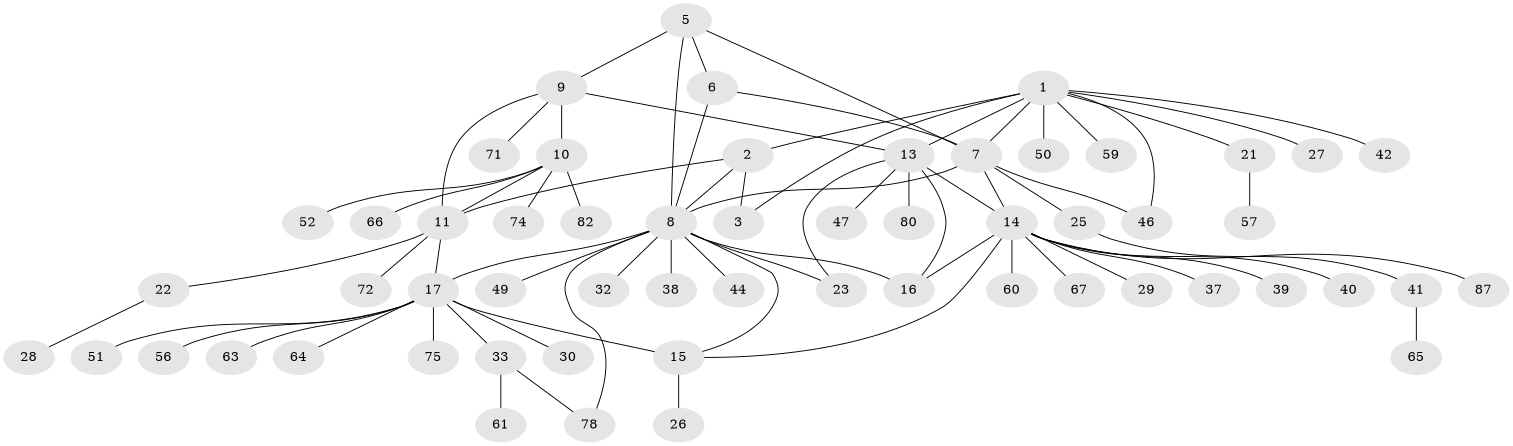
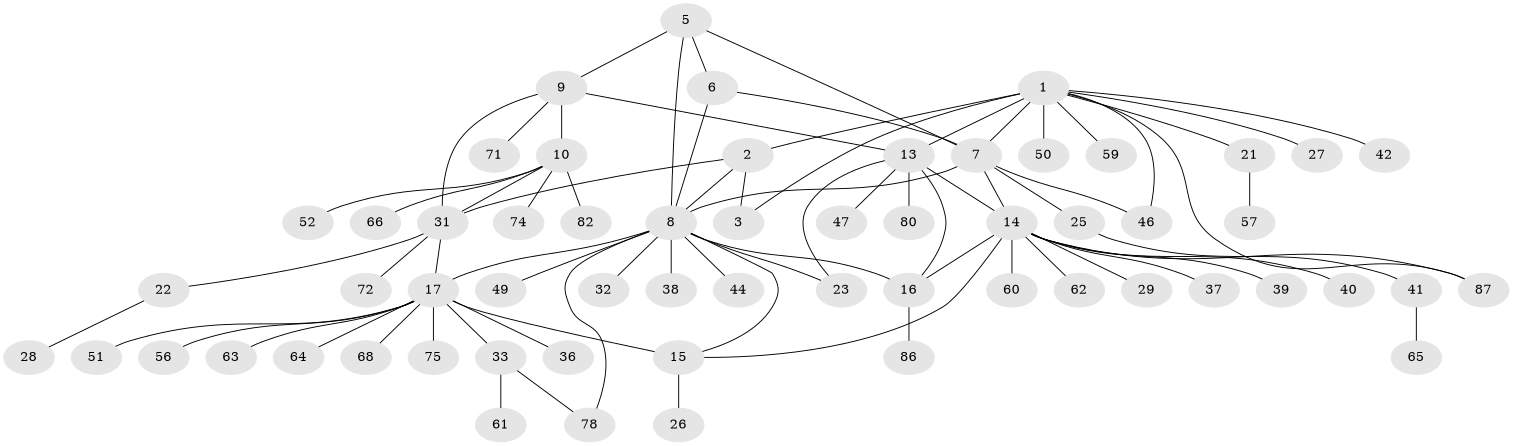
(443, 223) -> (443, 223)
none -> (1231, 248)
(1079, 290) -> (1079, 290)
none -> (366, 358)
(568, 358) -> (568, 358)
none -> (909, 358)
